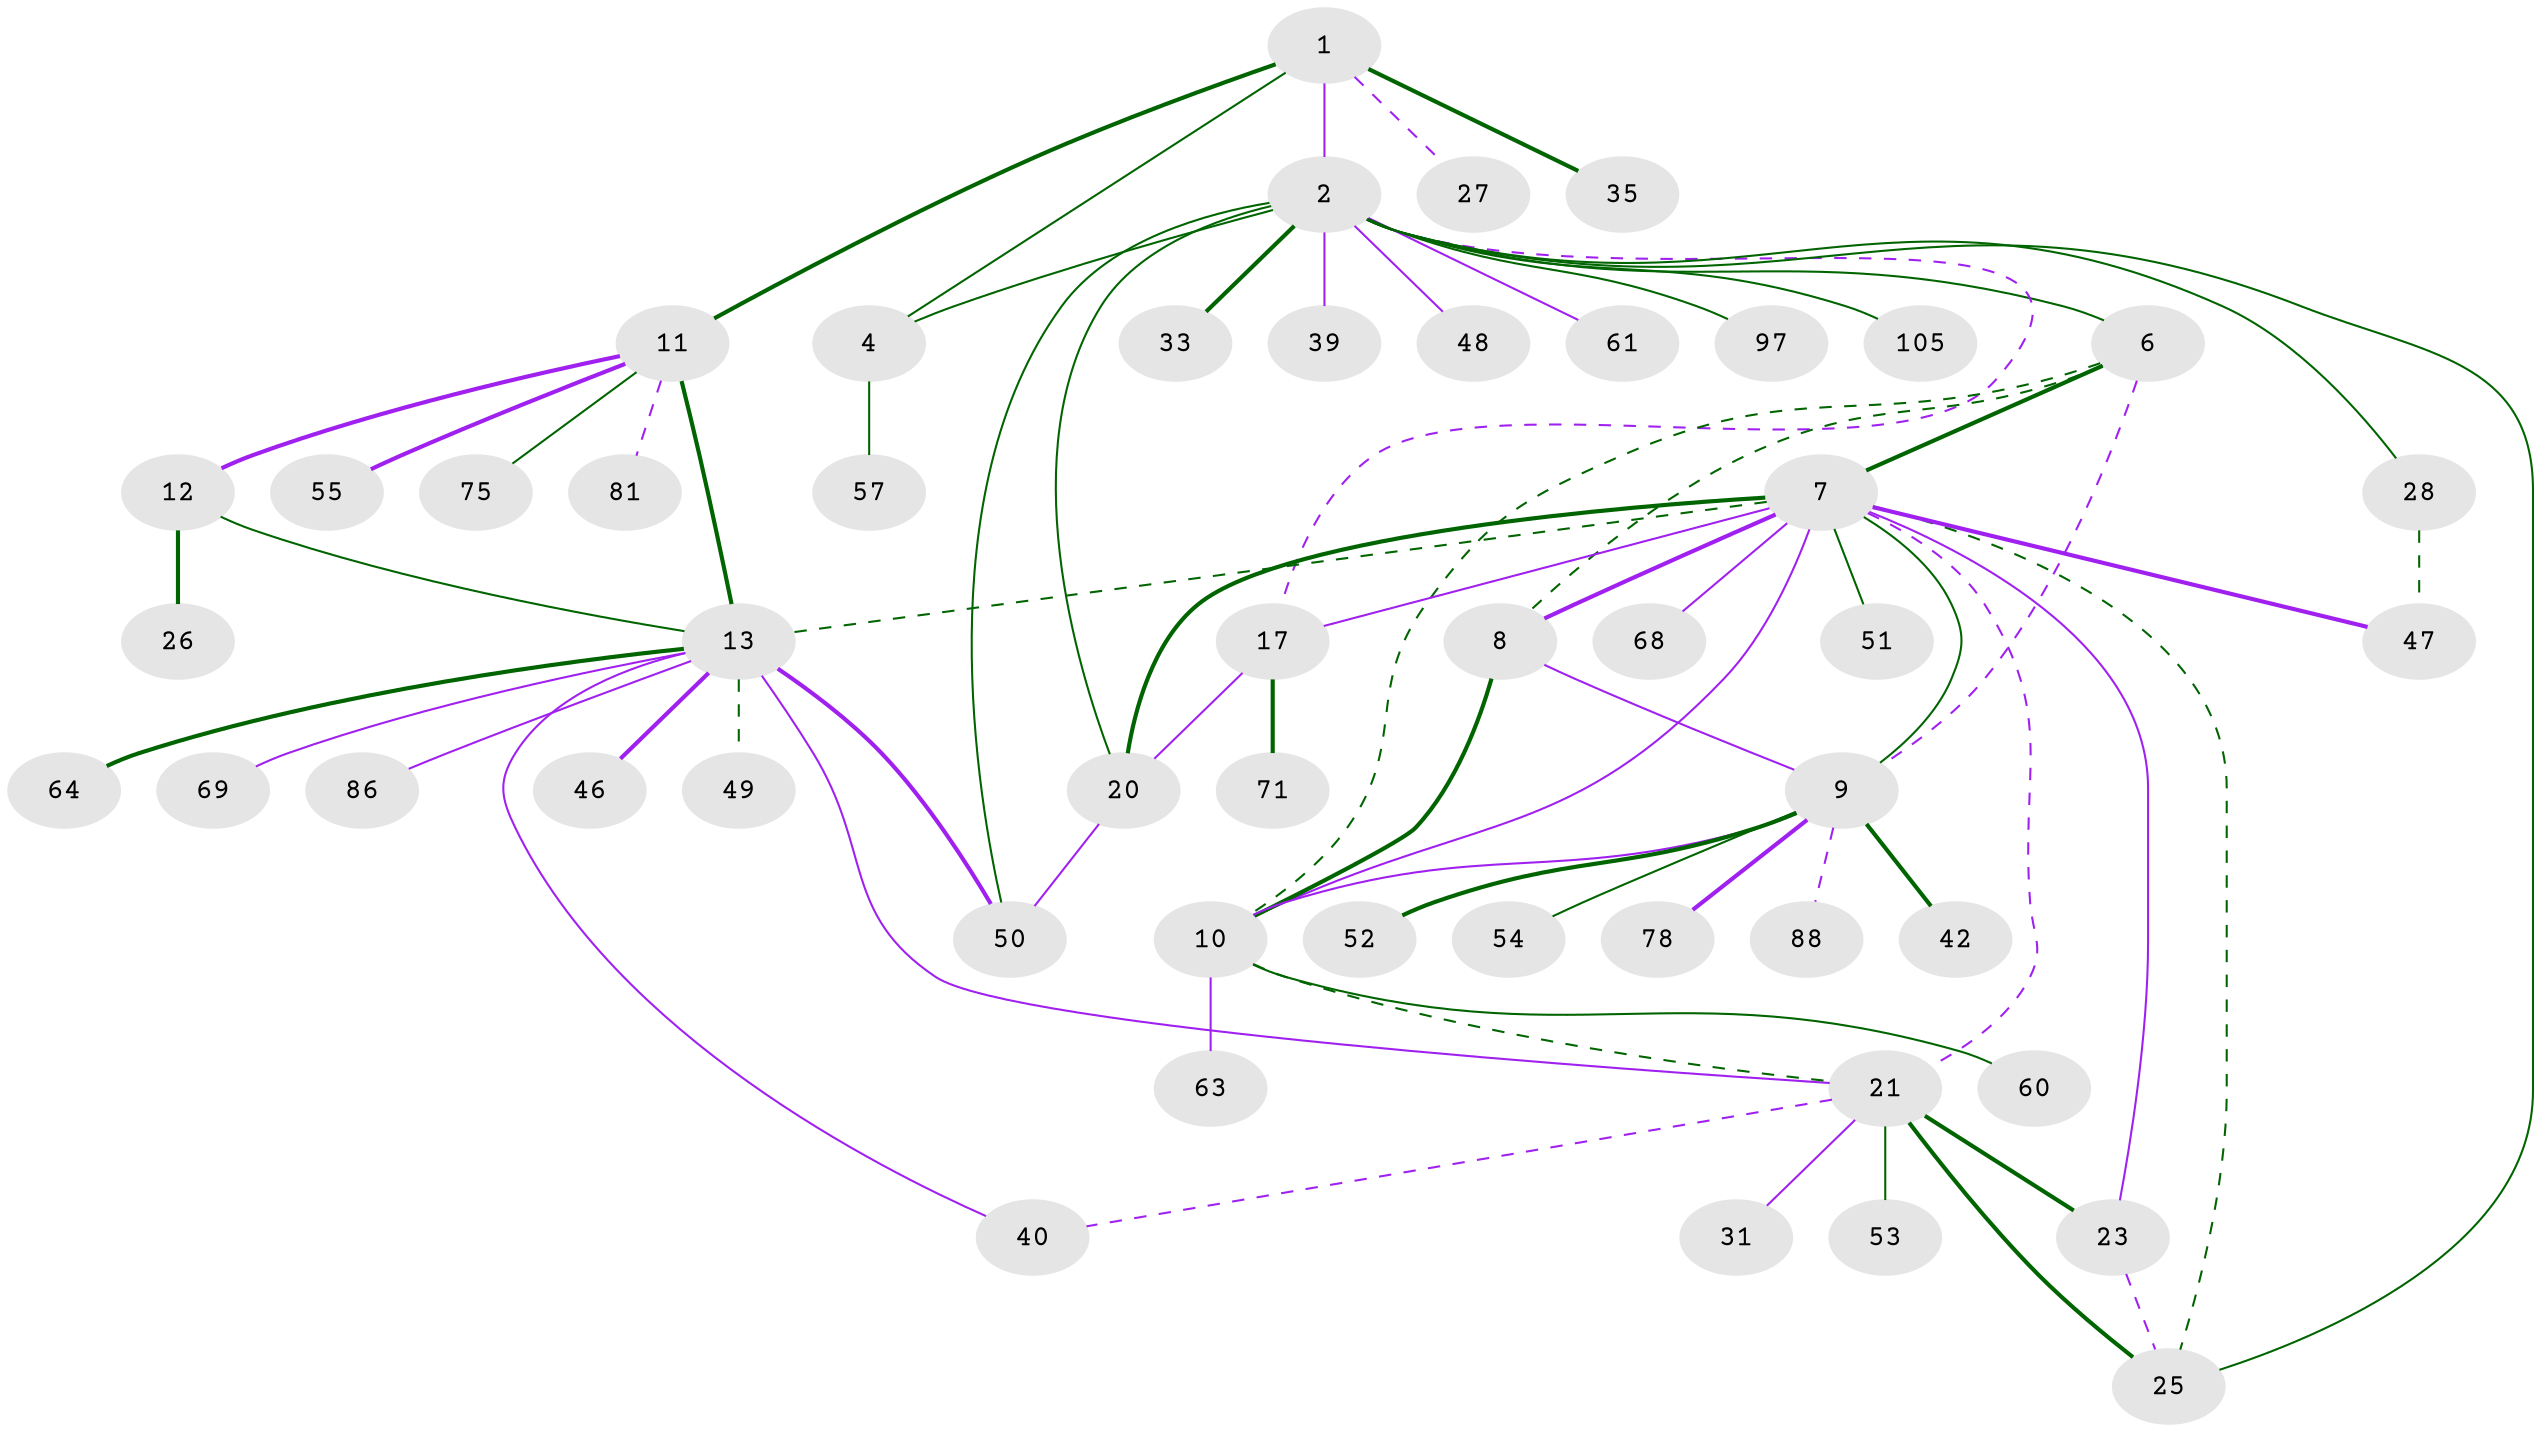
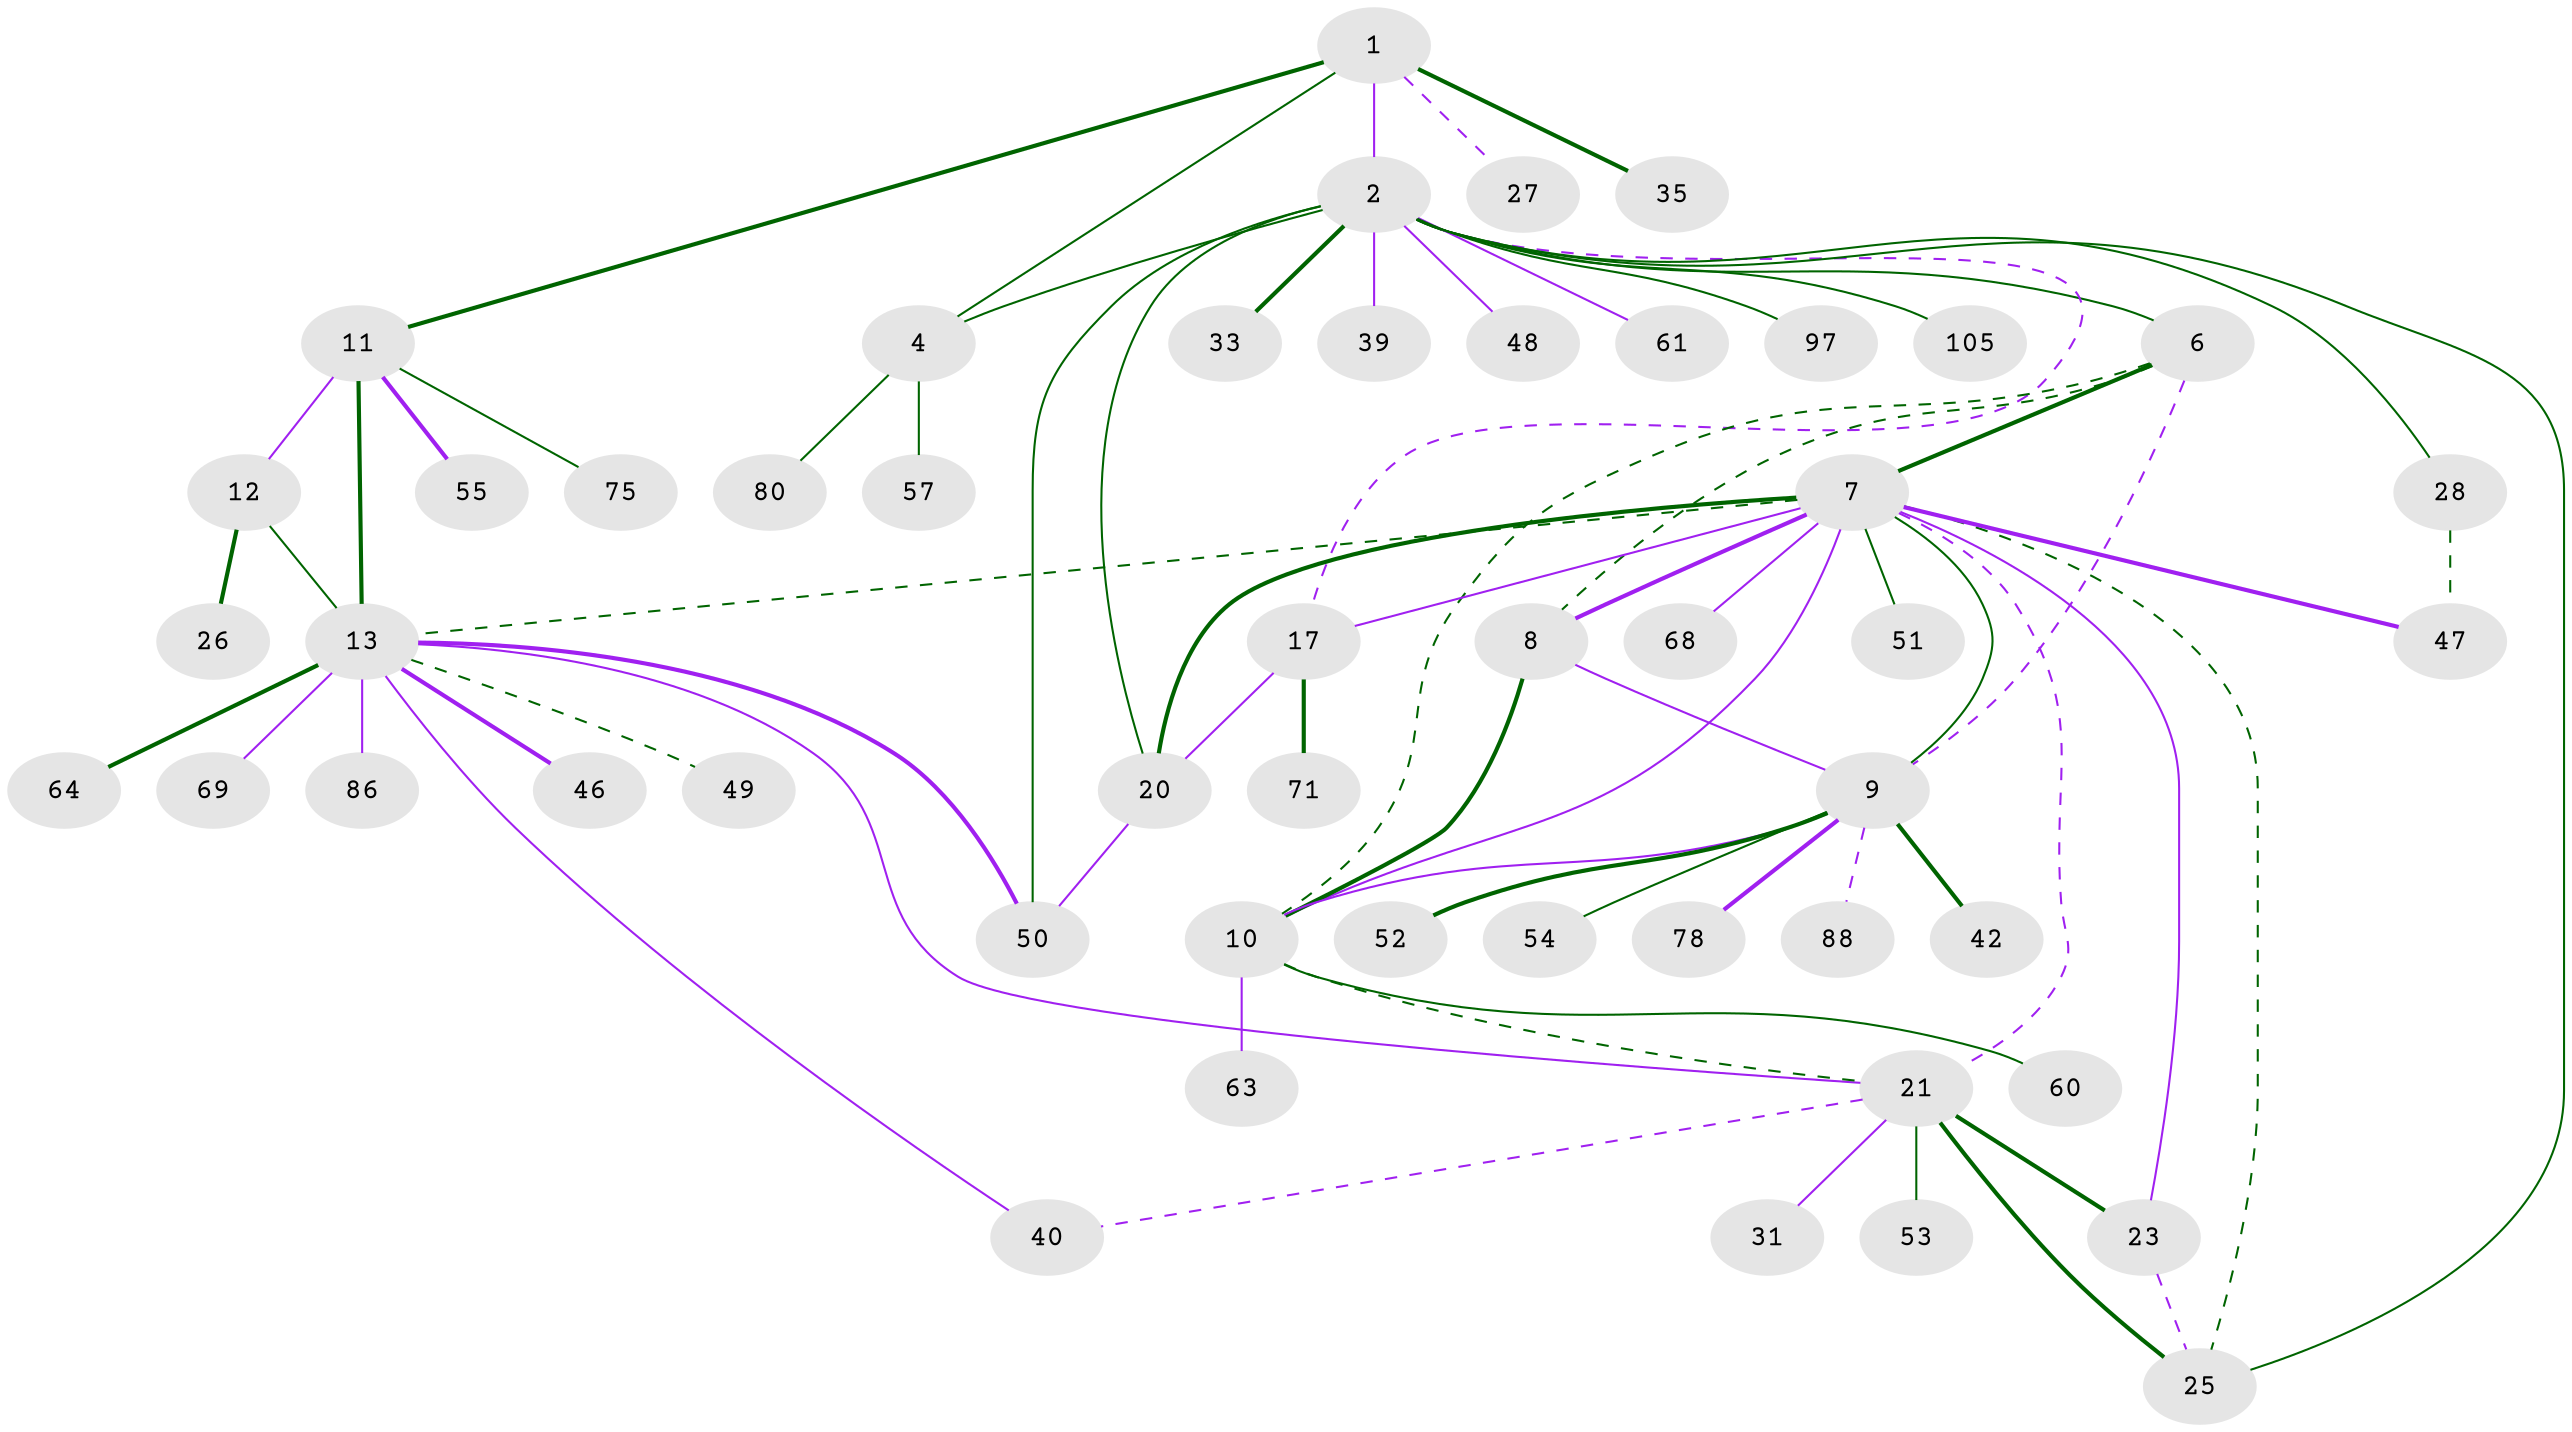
(418, 404) -> (301, 418)
(625, 493) -> none
none -> (770, 493)
